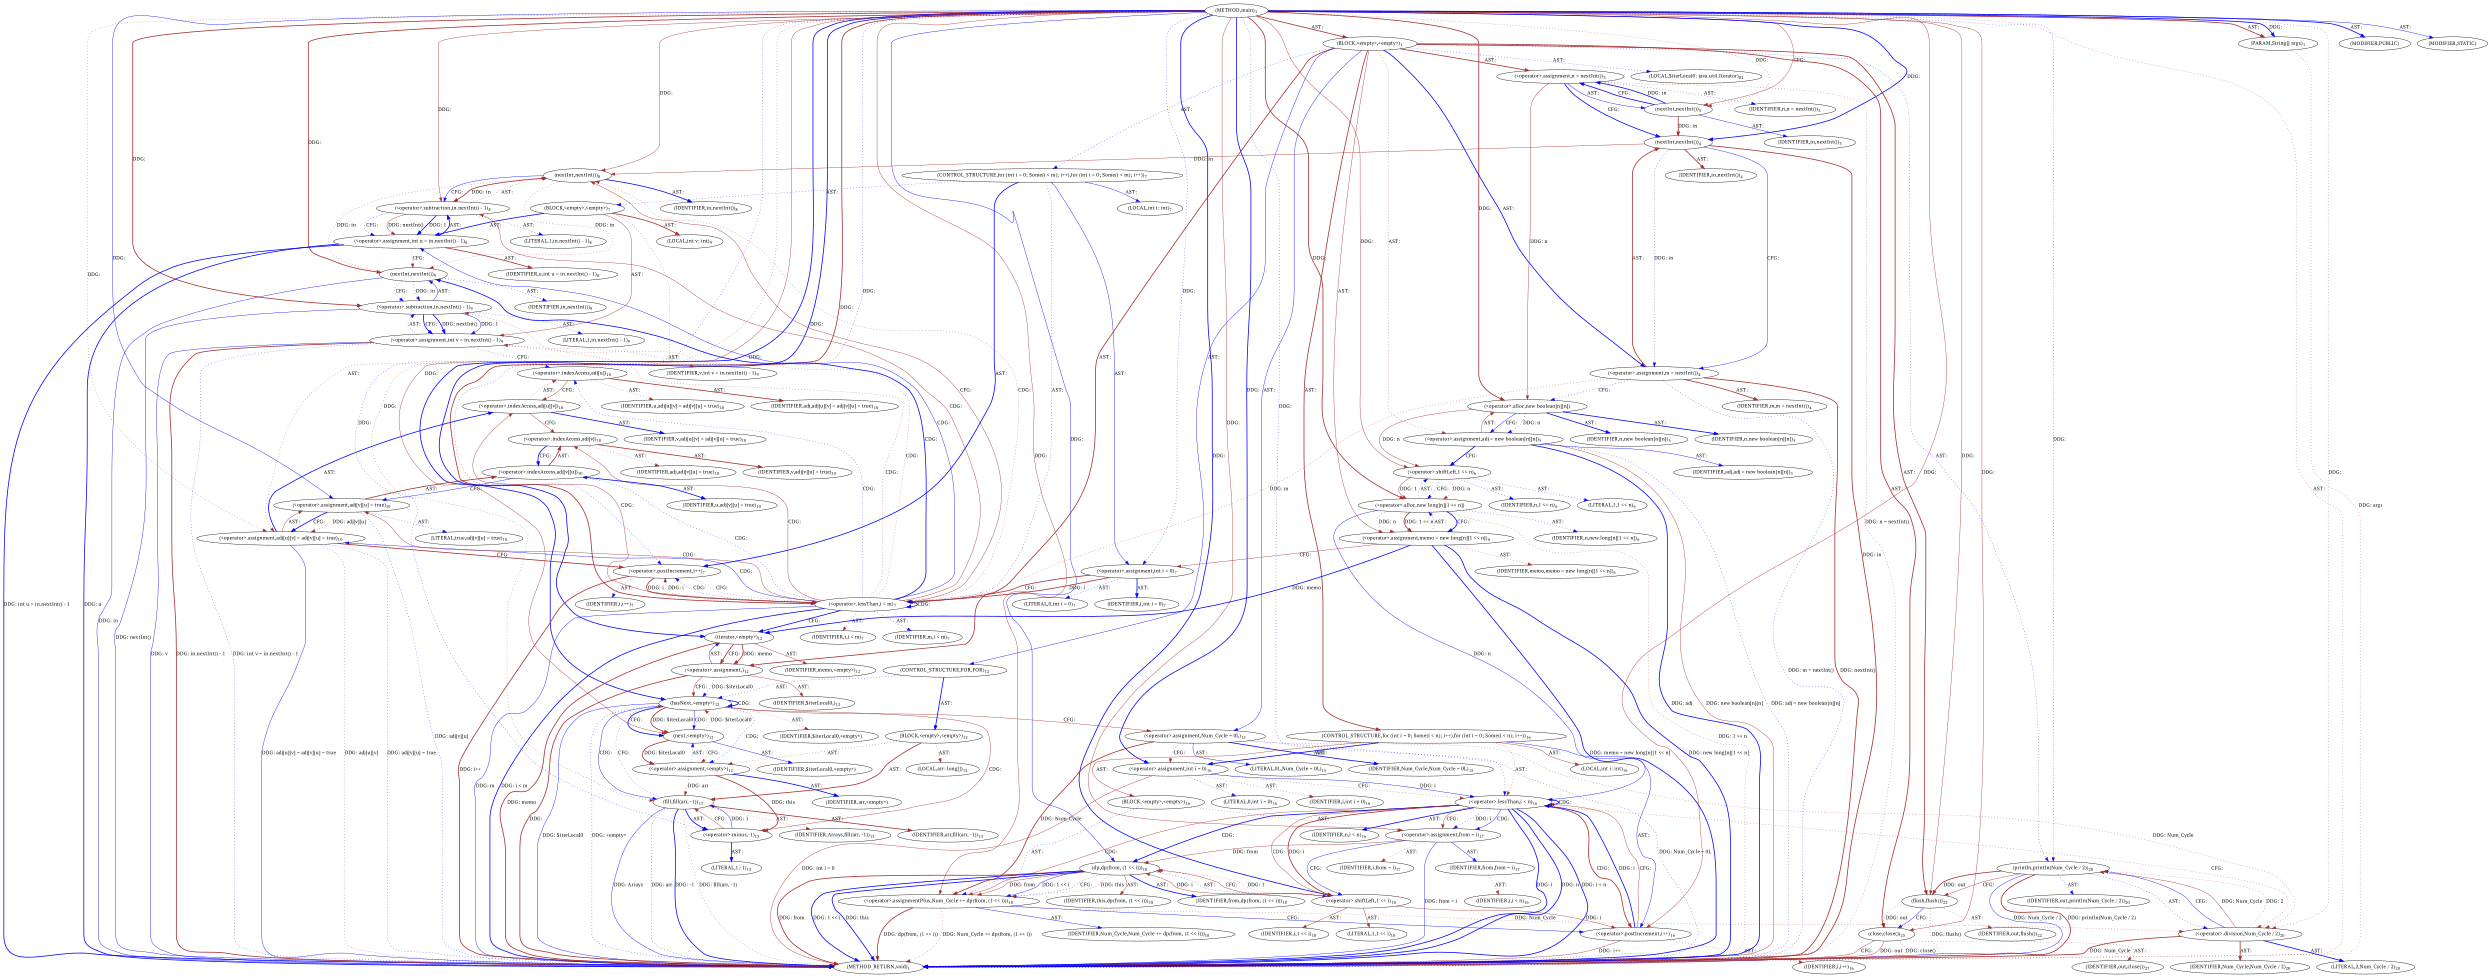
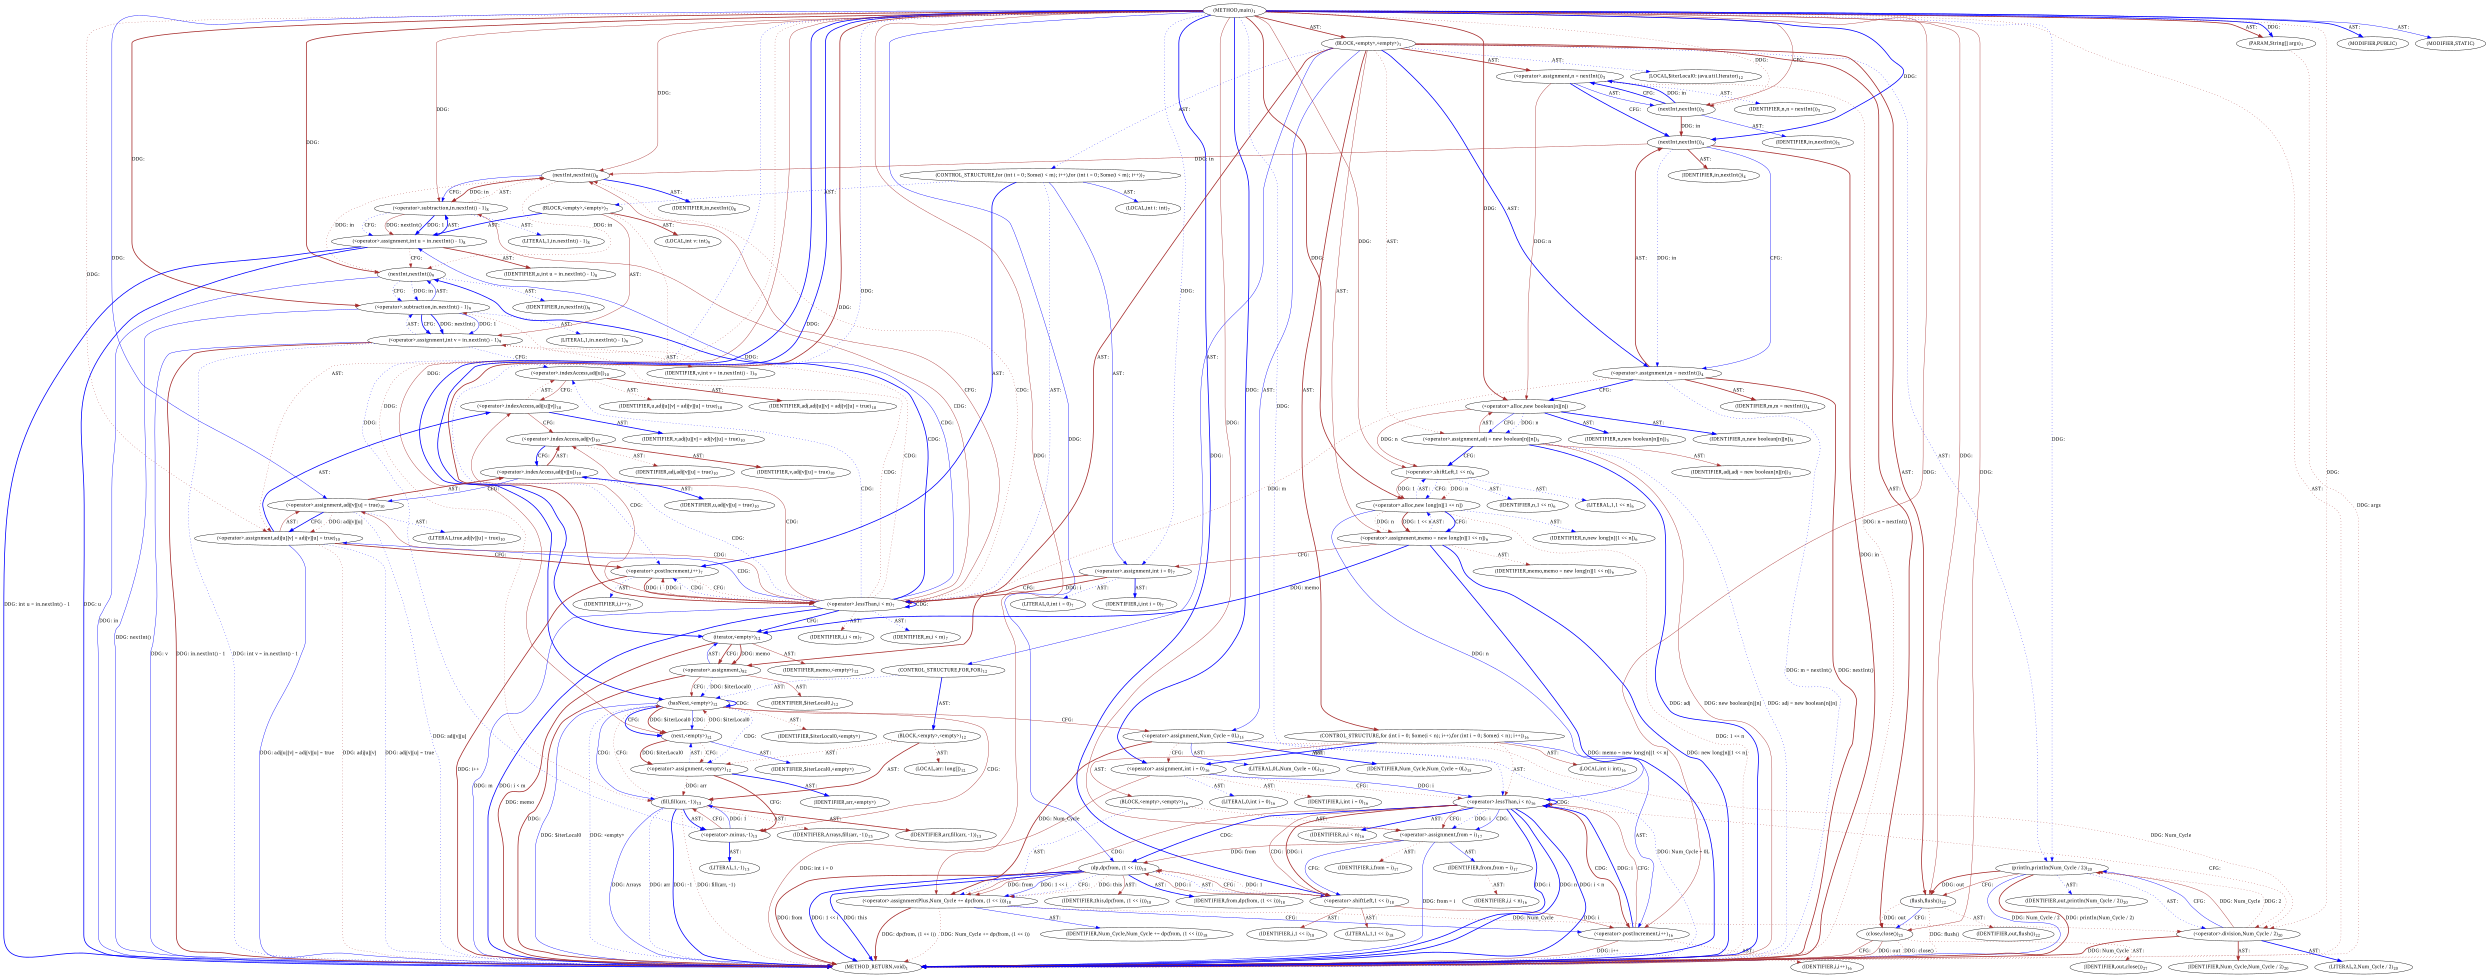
(1741, 76) -> (1741, 76)
(1593, 390) -> (1593, 390)
(1630, 449) -> (1628, 449)
(747, 670) -> (745, 670)
(783, 802) -> (776, 802)
